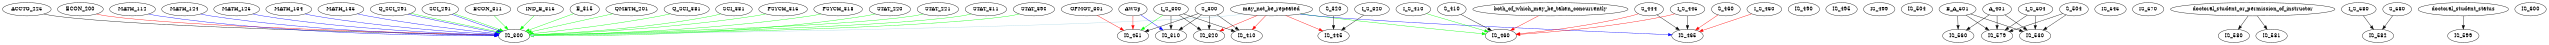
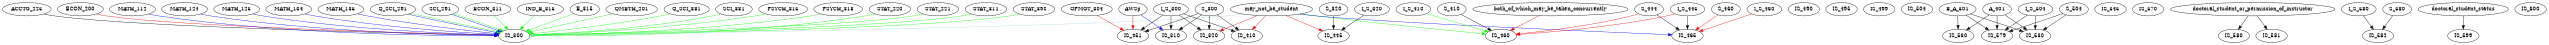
(1087, 9) -> (1087, 9)
(1271, 9) -> (1271, 9)
(1150, 24) -> (1150, 24)
